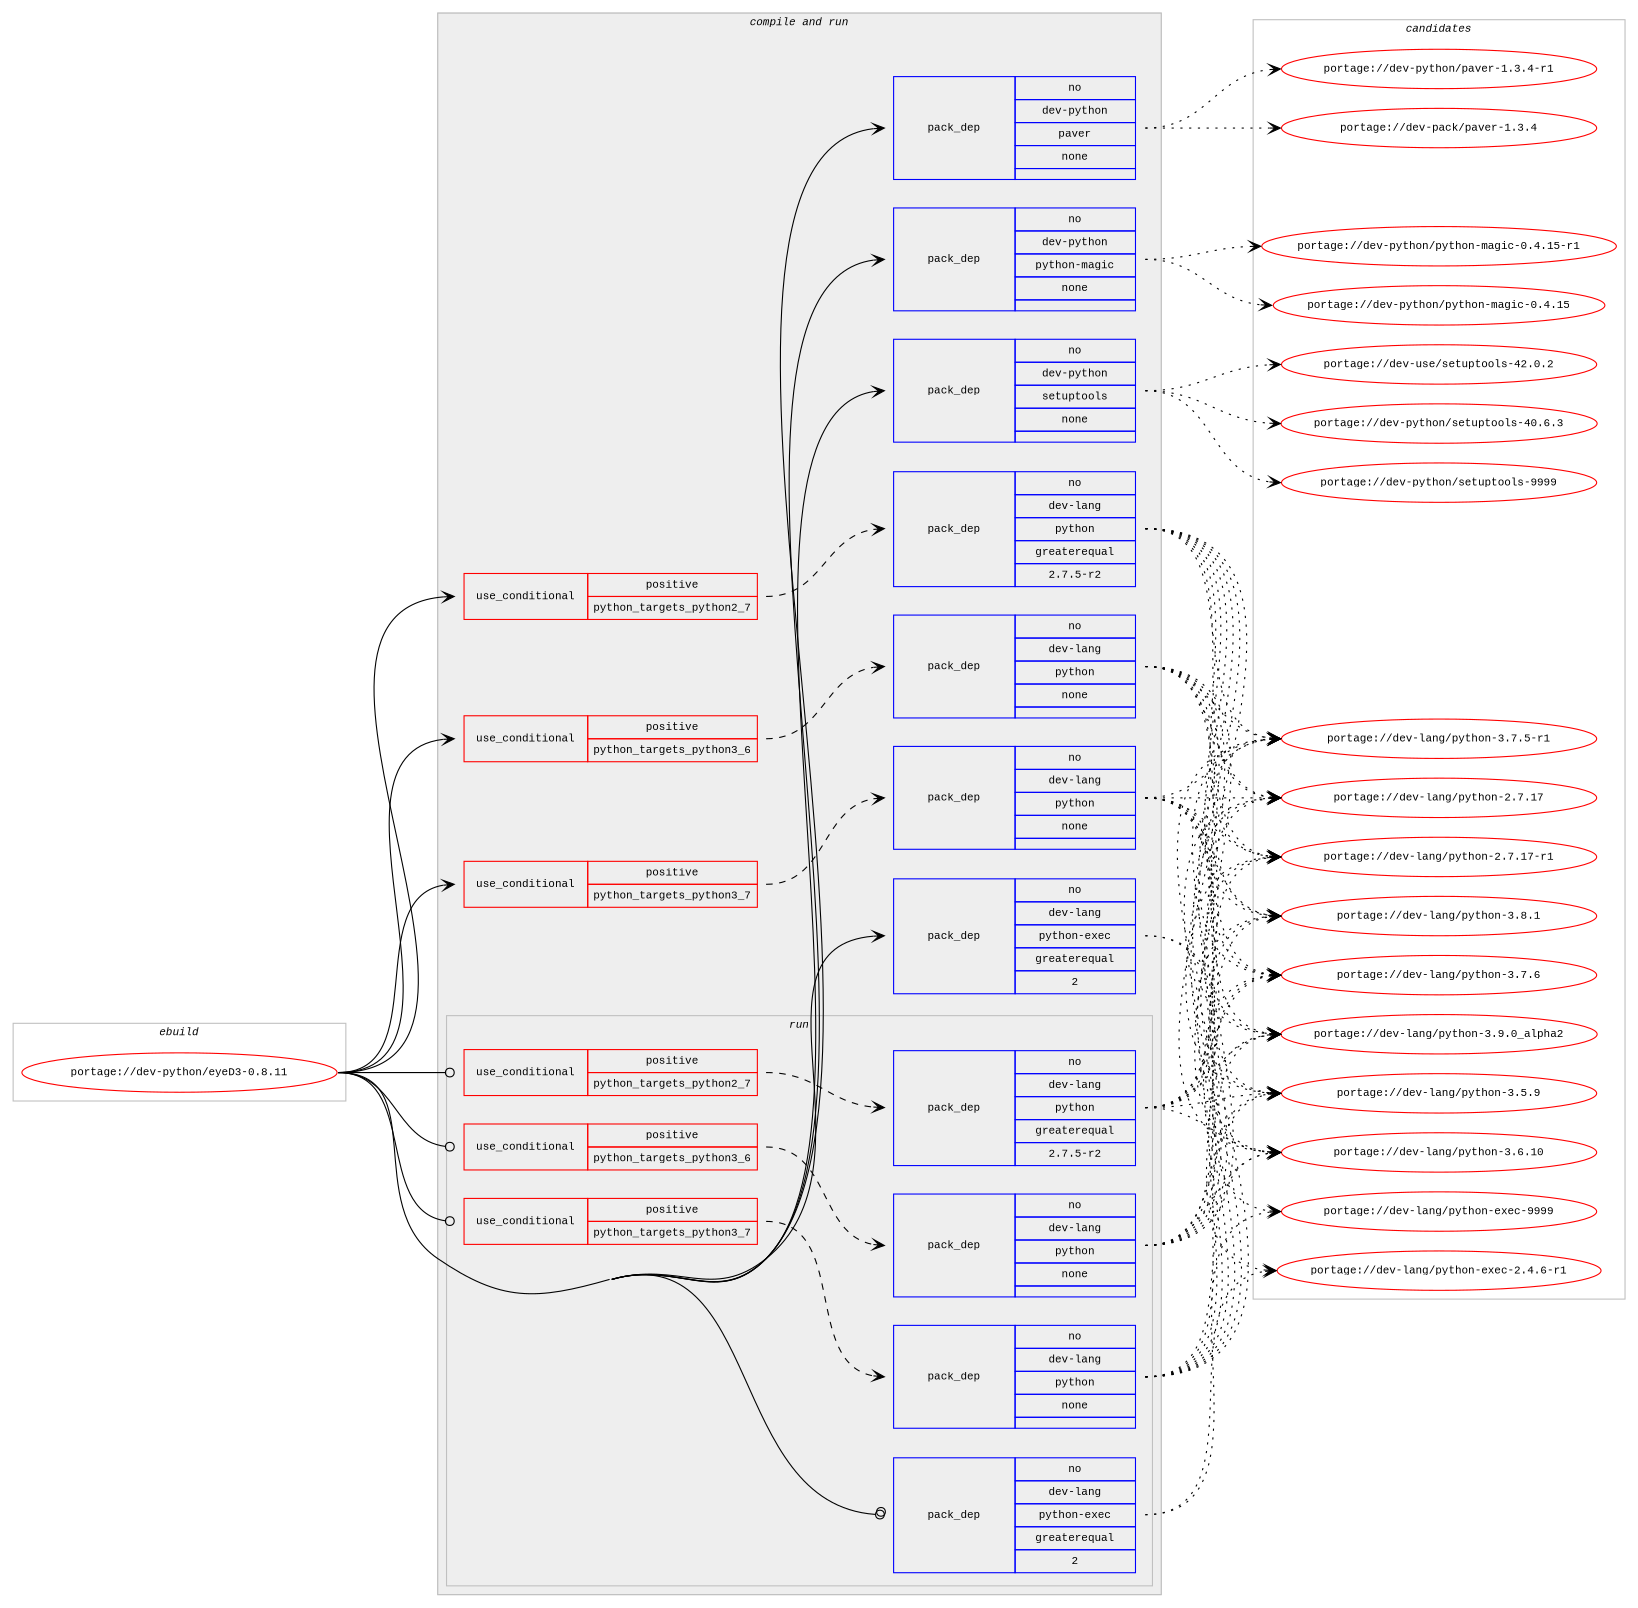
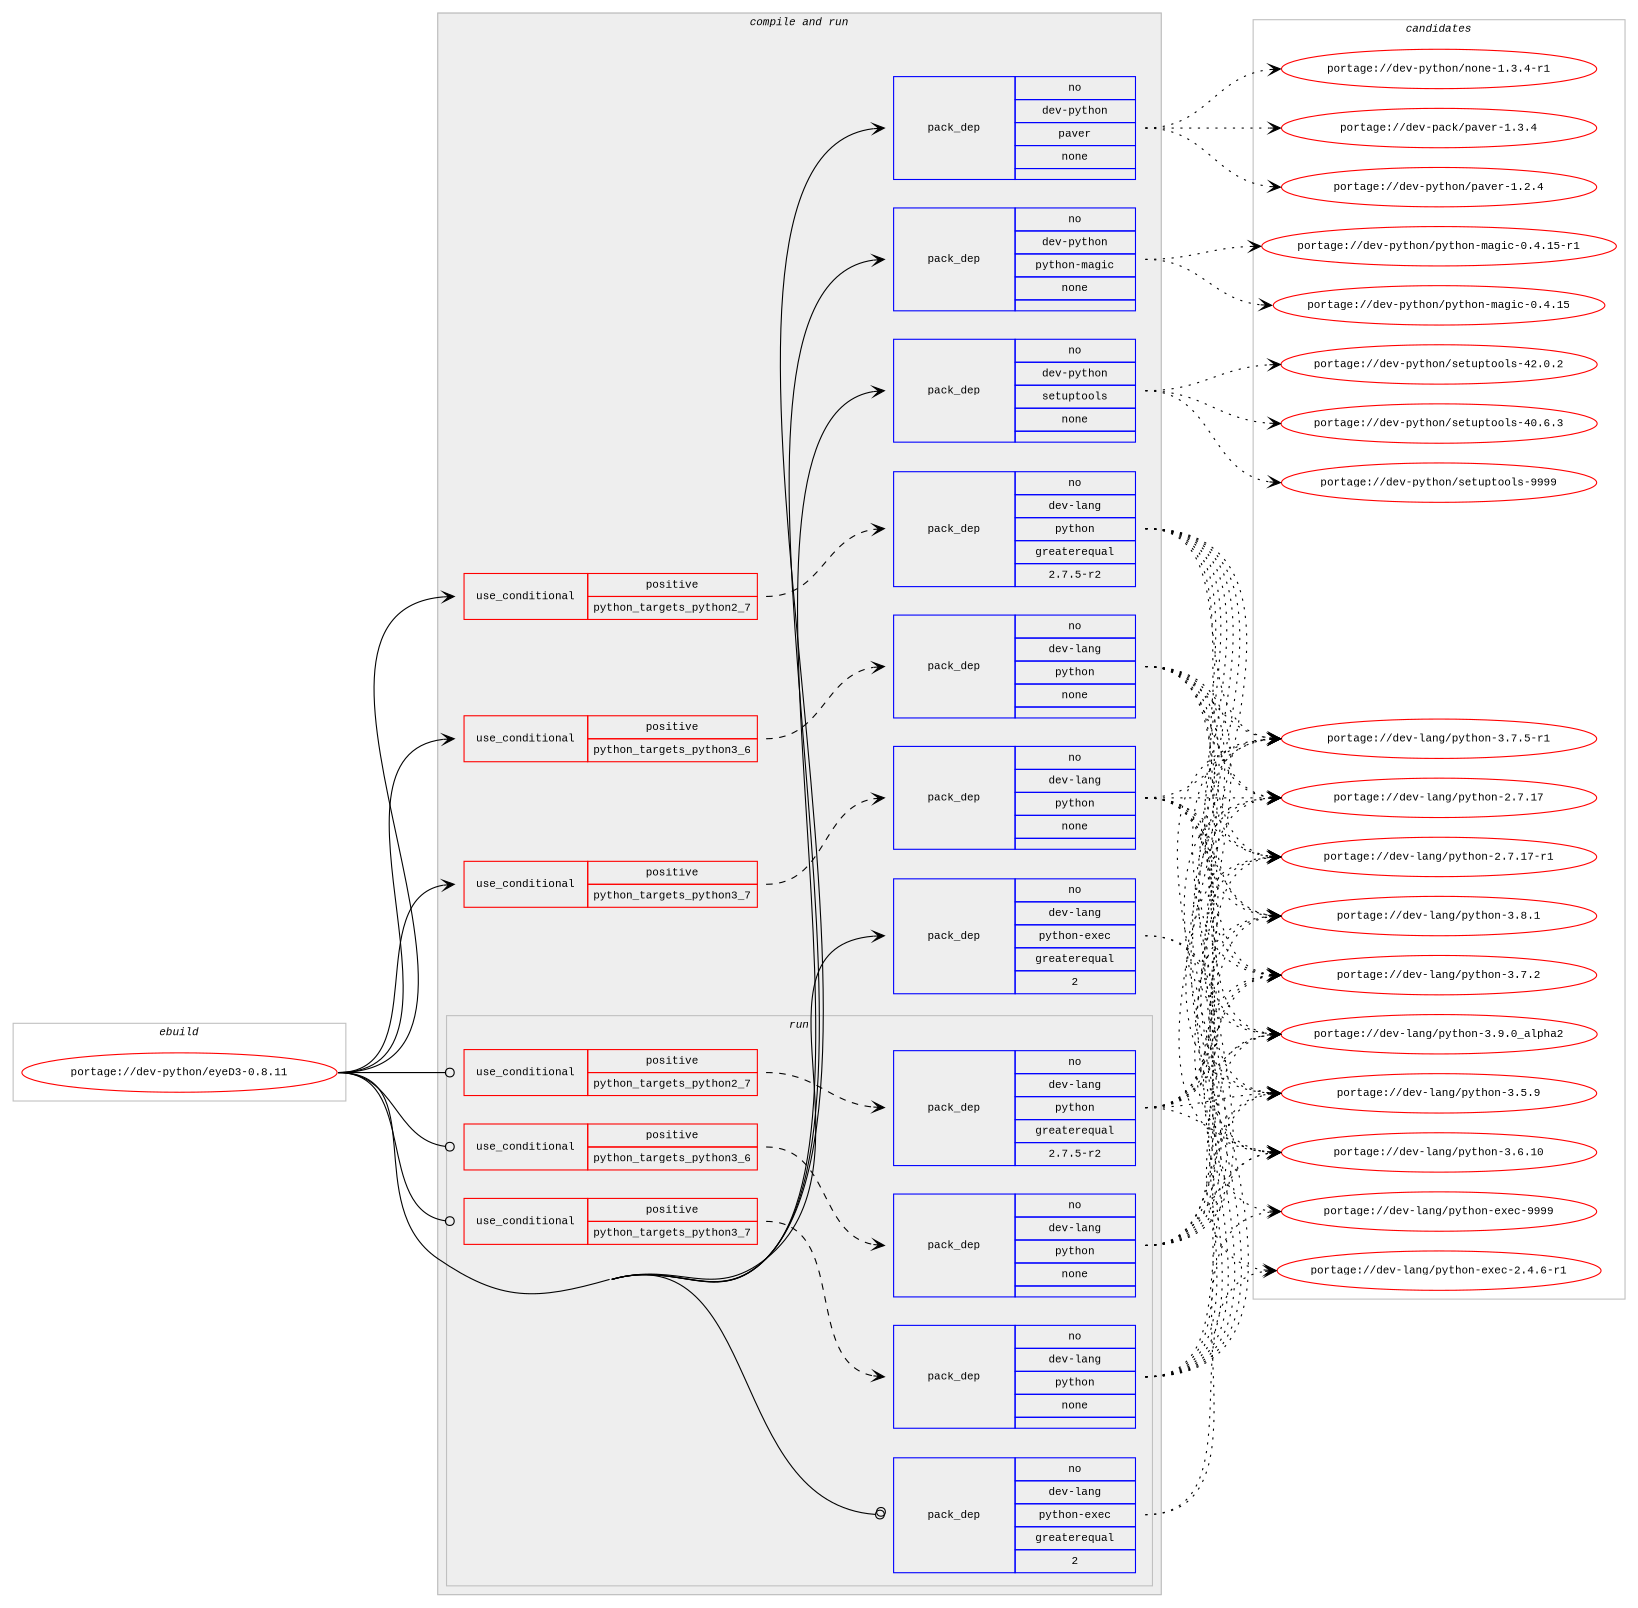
(1439, 69) -> (1439, 69)
none -> (1439, 187)
(1439, 364) -> (1439, 364)
(1439, 975) -> (1439, 975)
